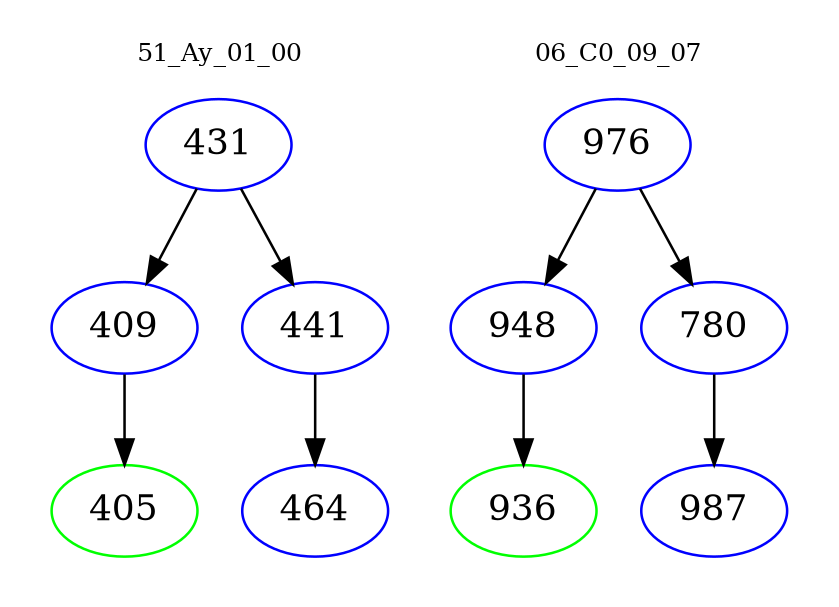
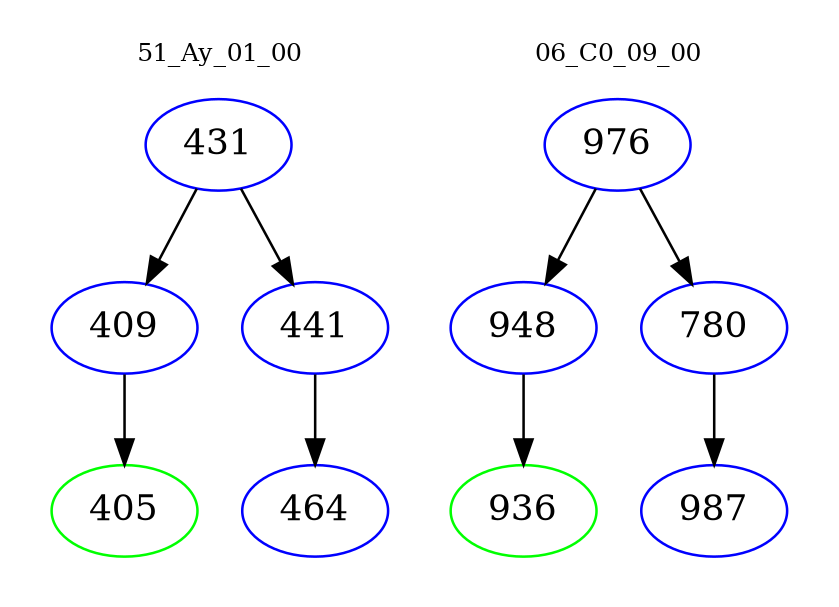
(619, 55) -> (619, 55)
